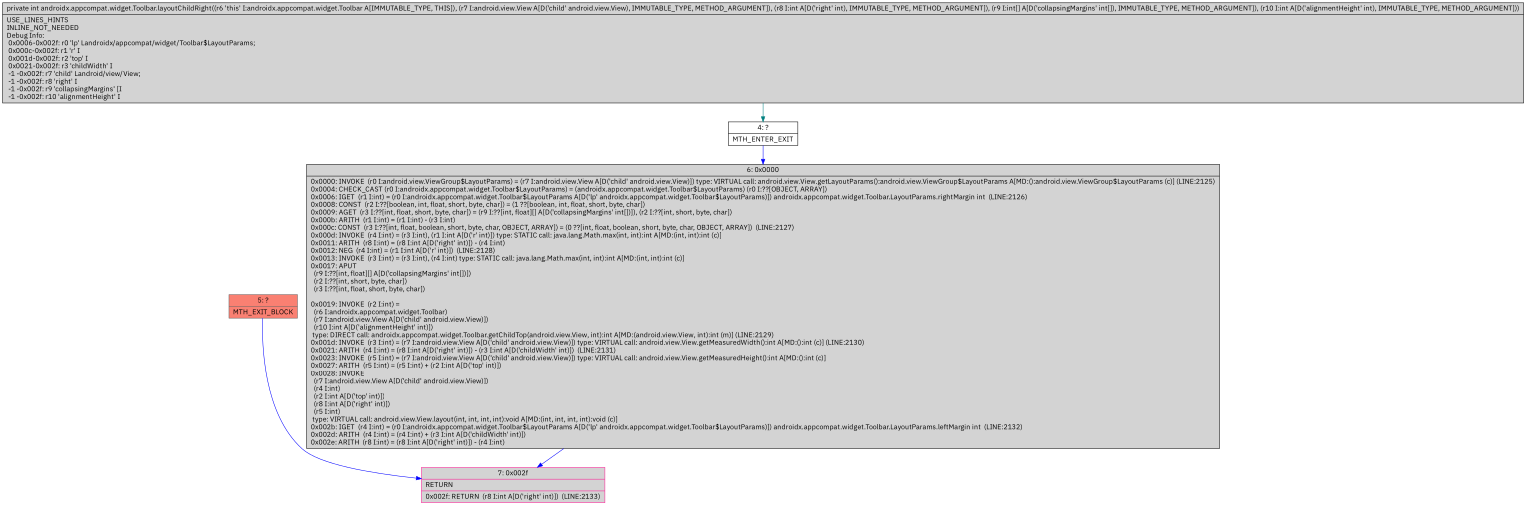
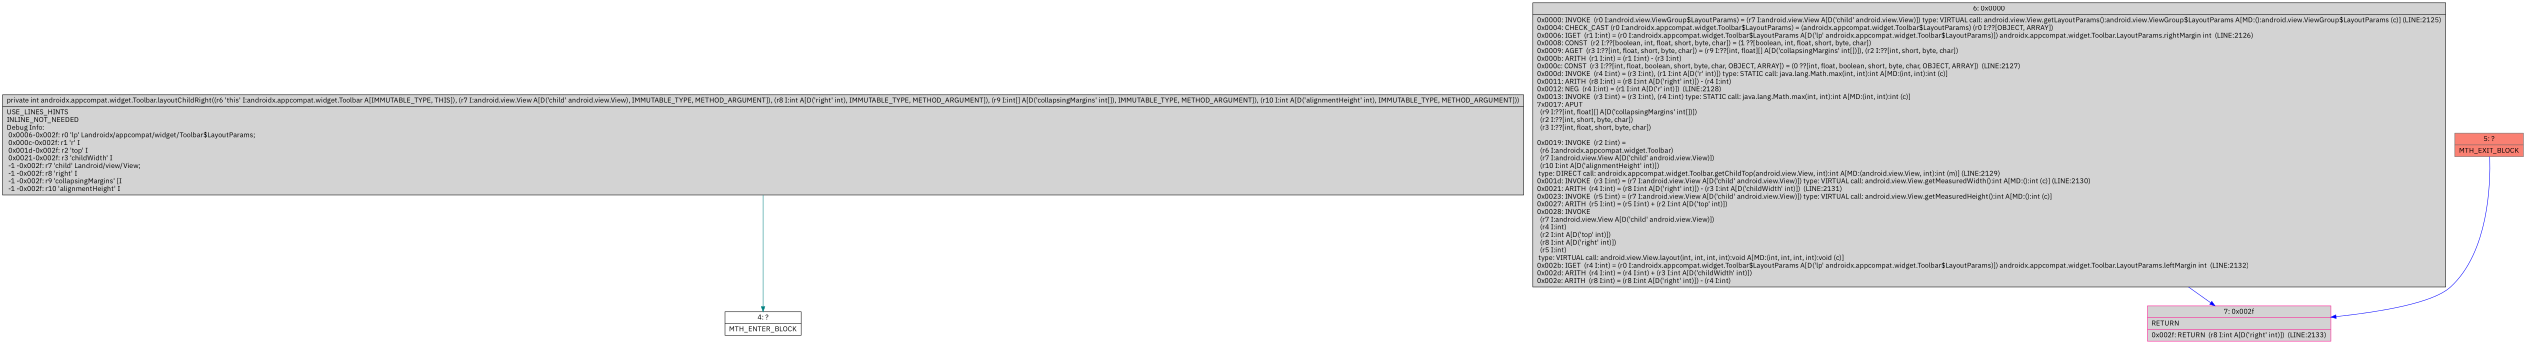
(763, 139) -> (763, 329)
(763, 152) -> none
(336, 266) -> (1562, 105)
